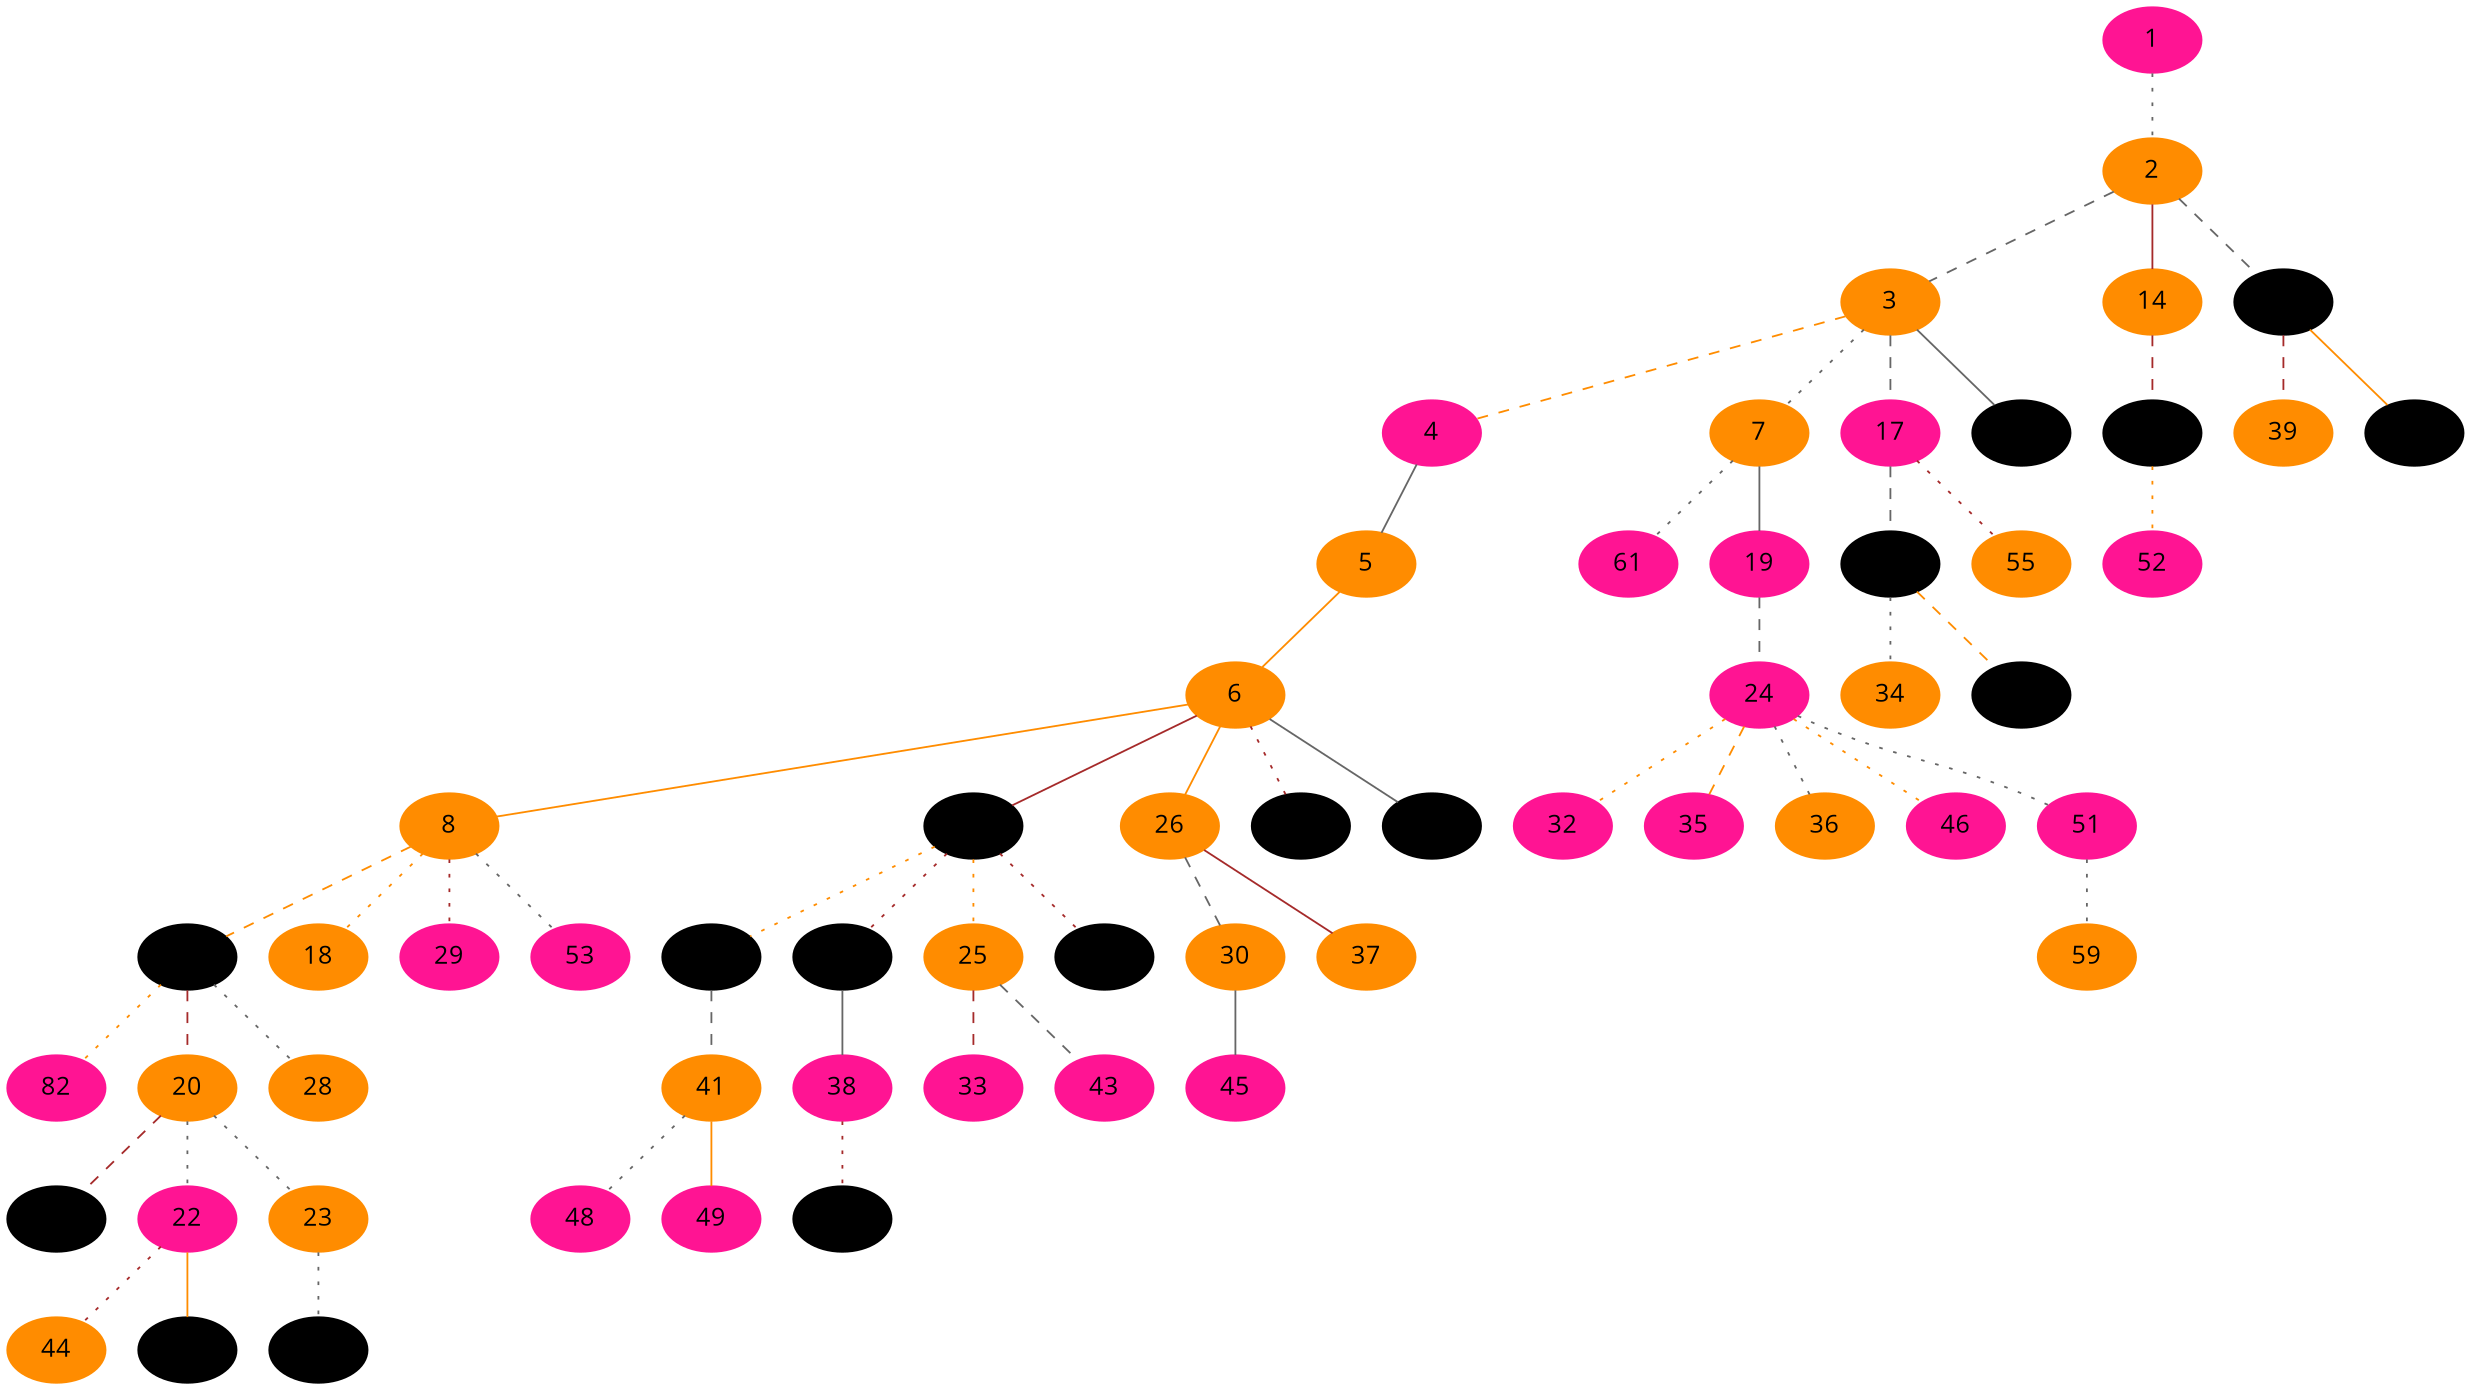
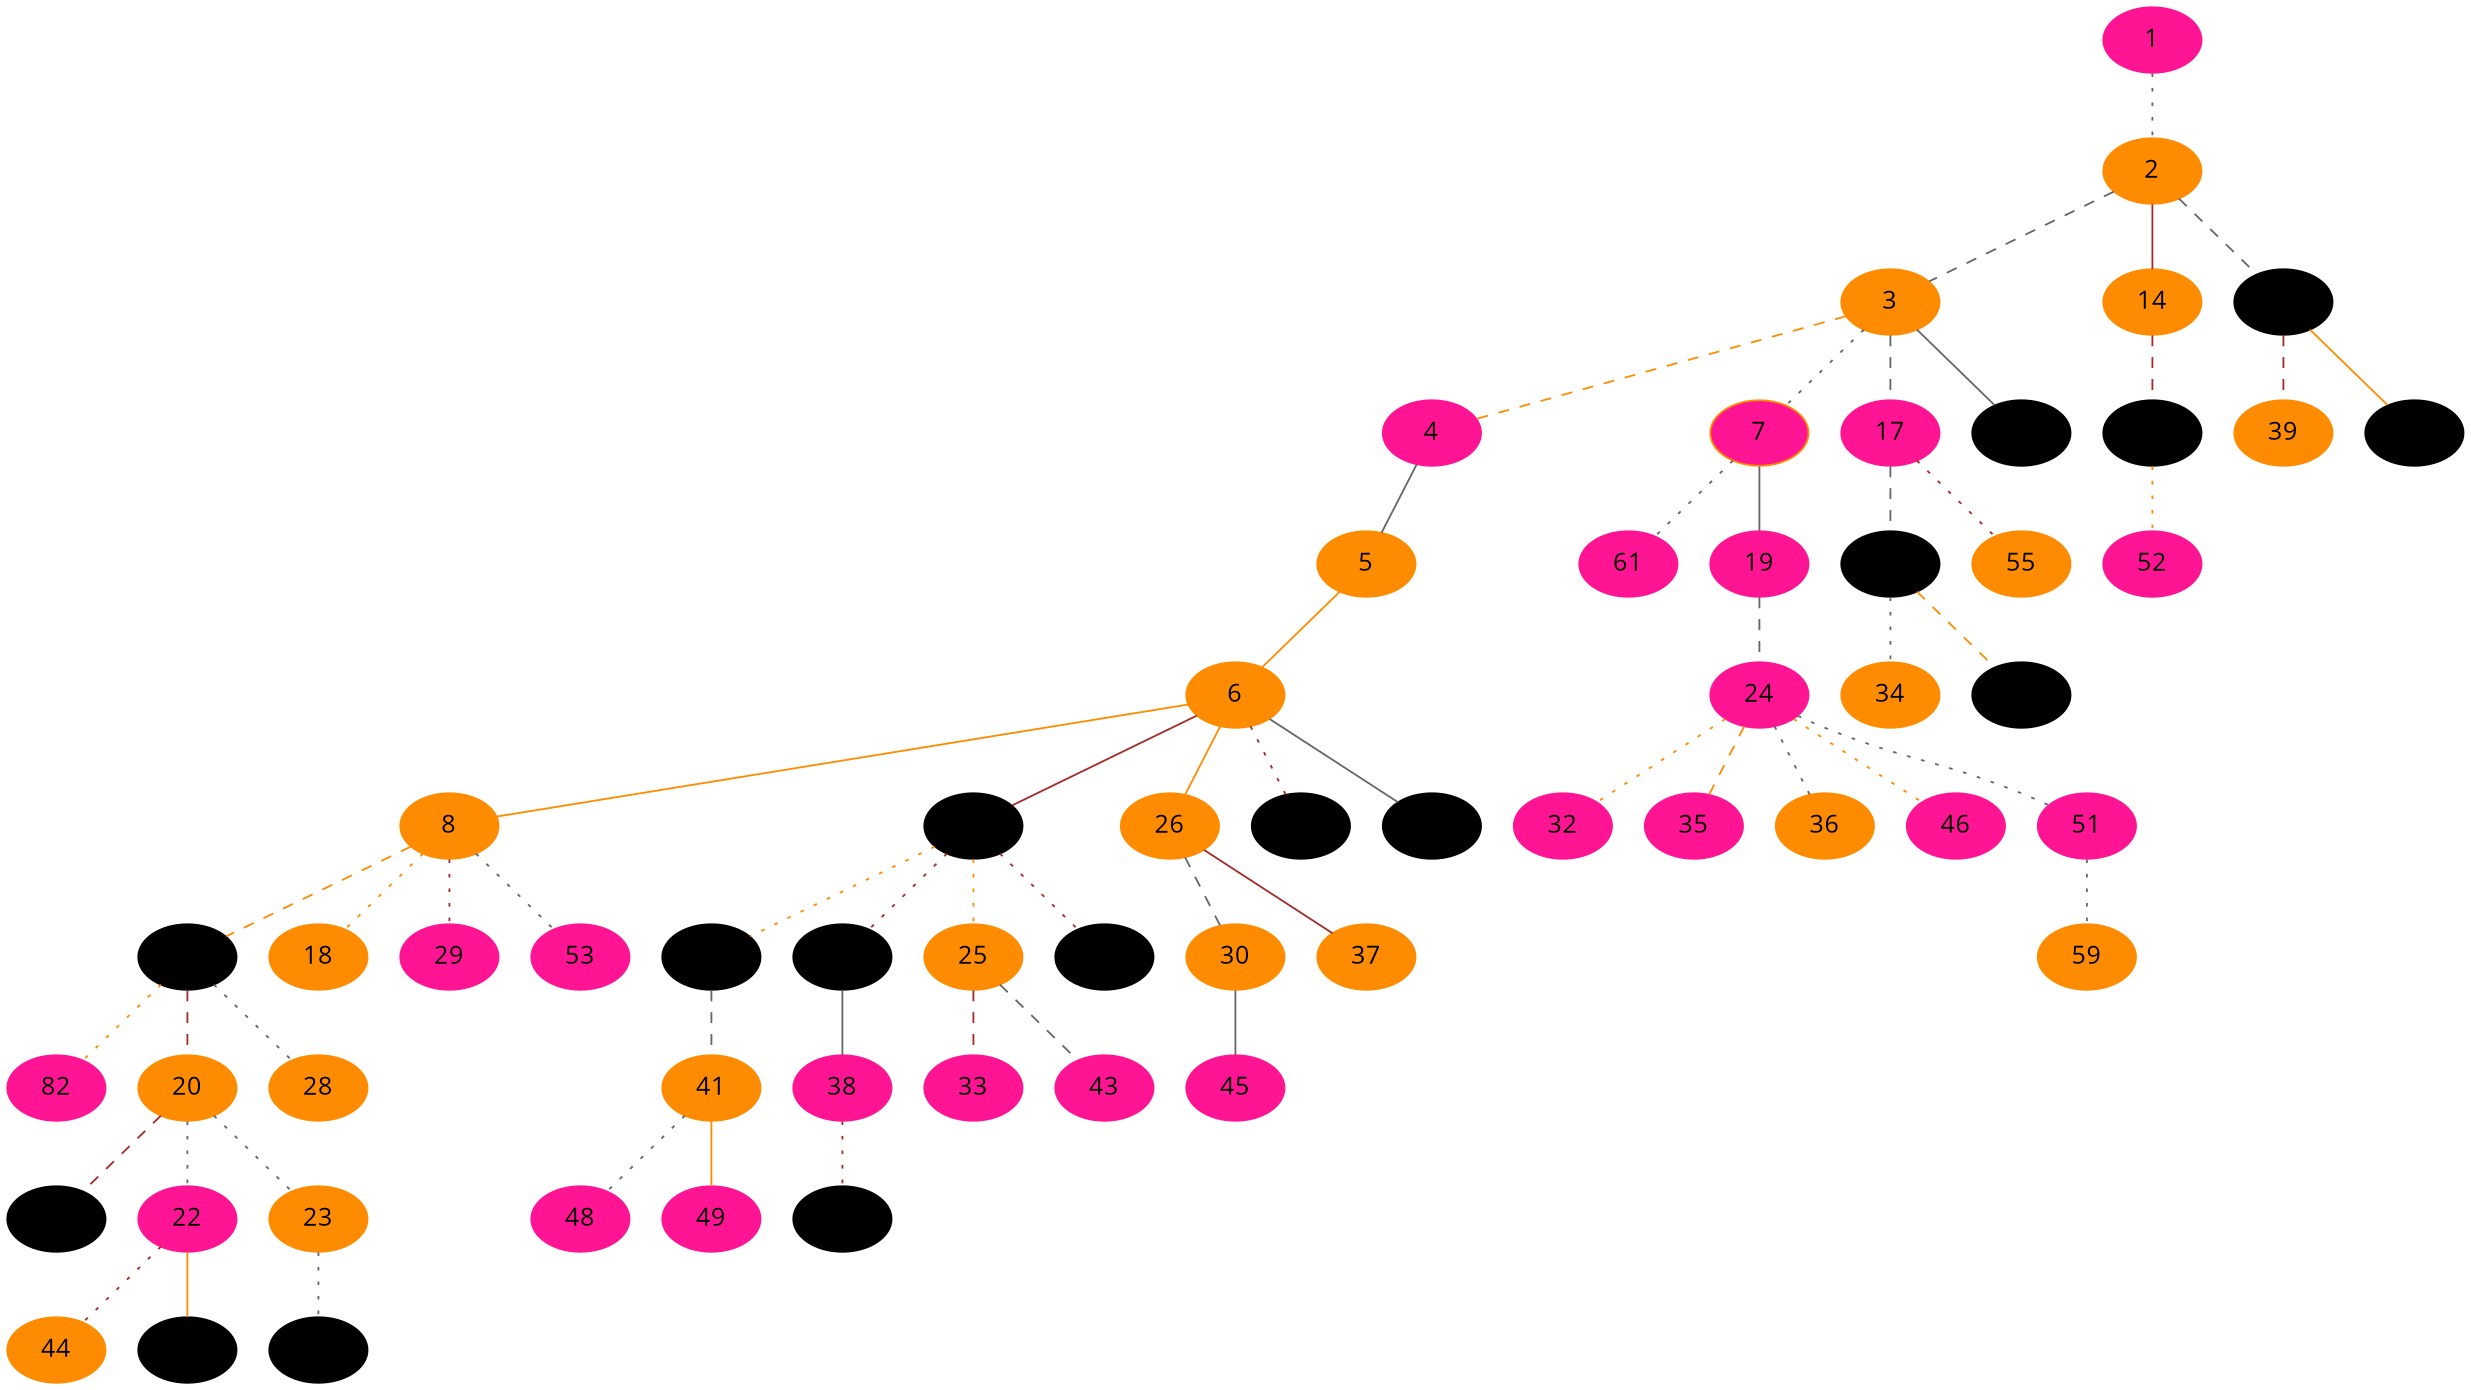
(1759, 433) -> (1759, 433)
